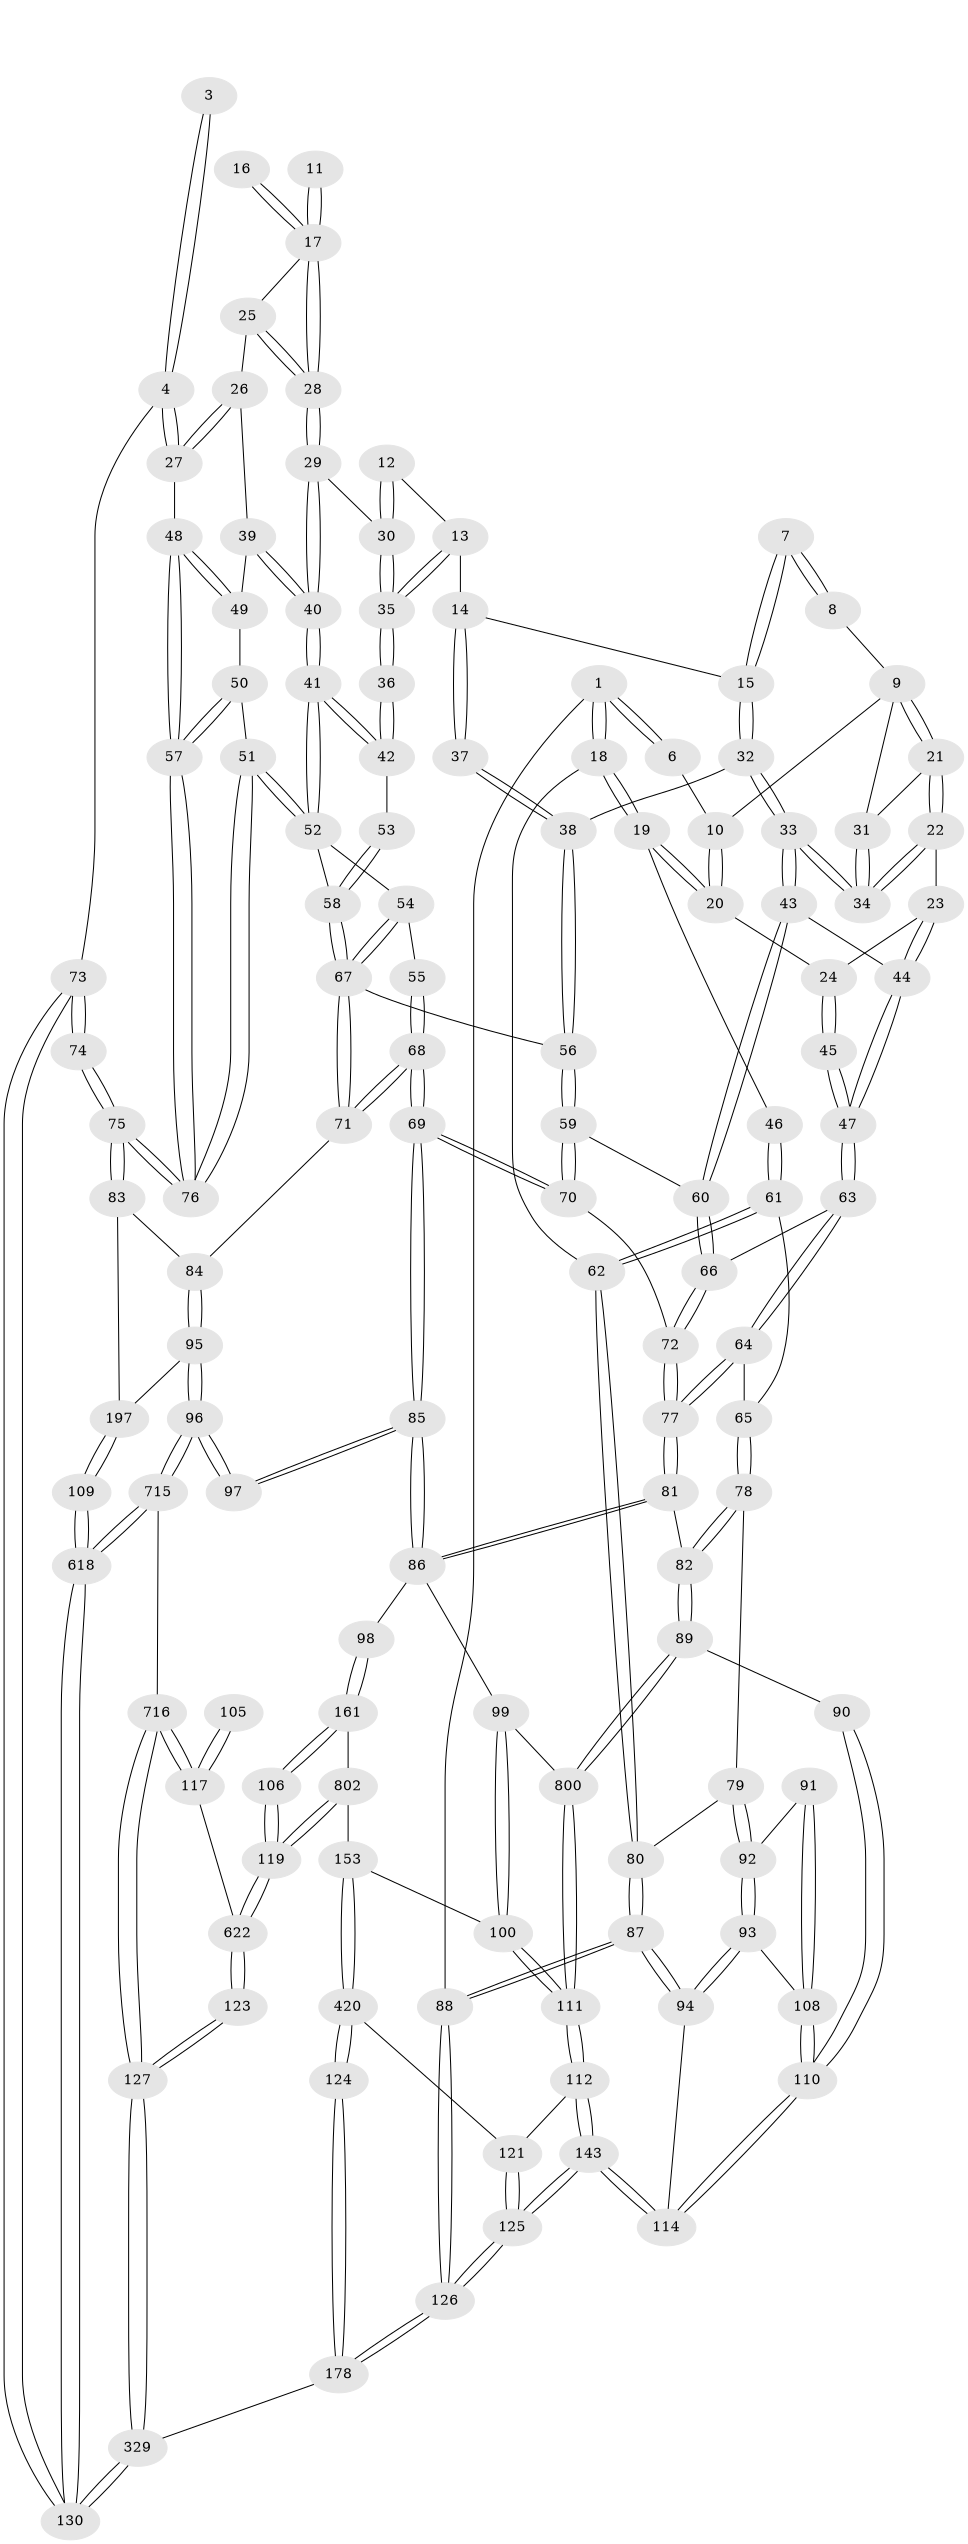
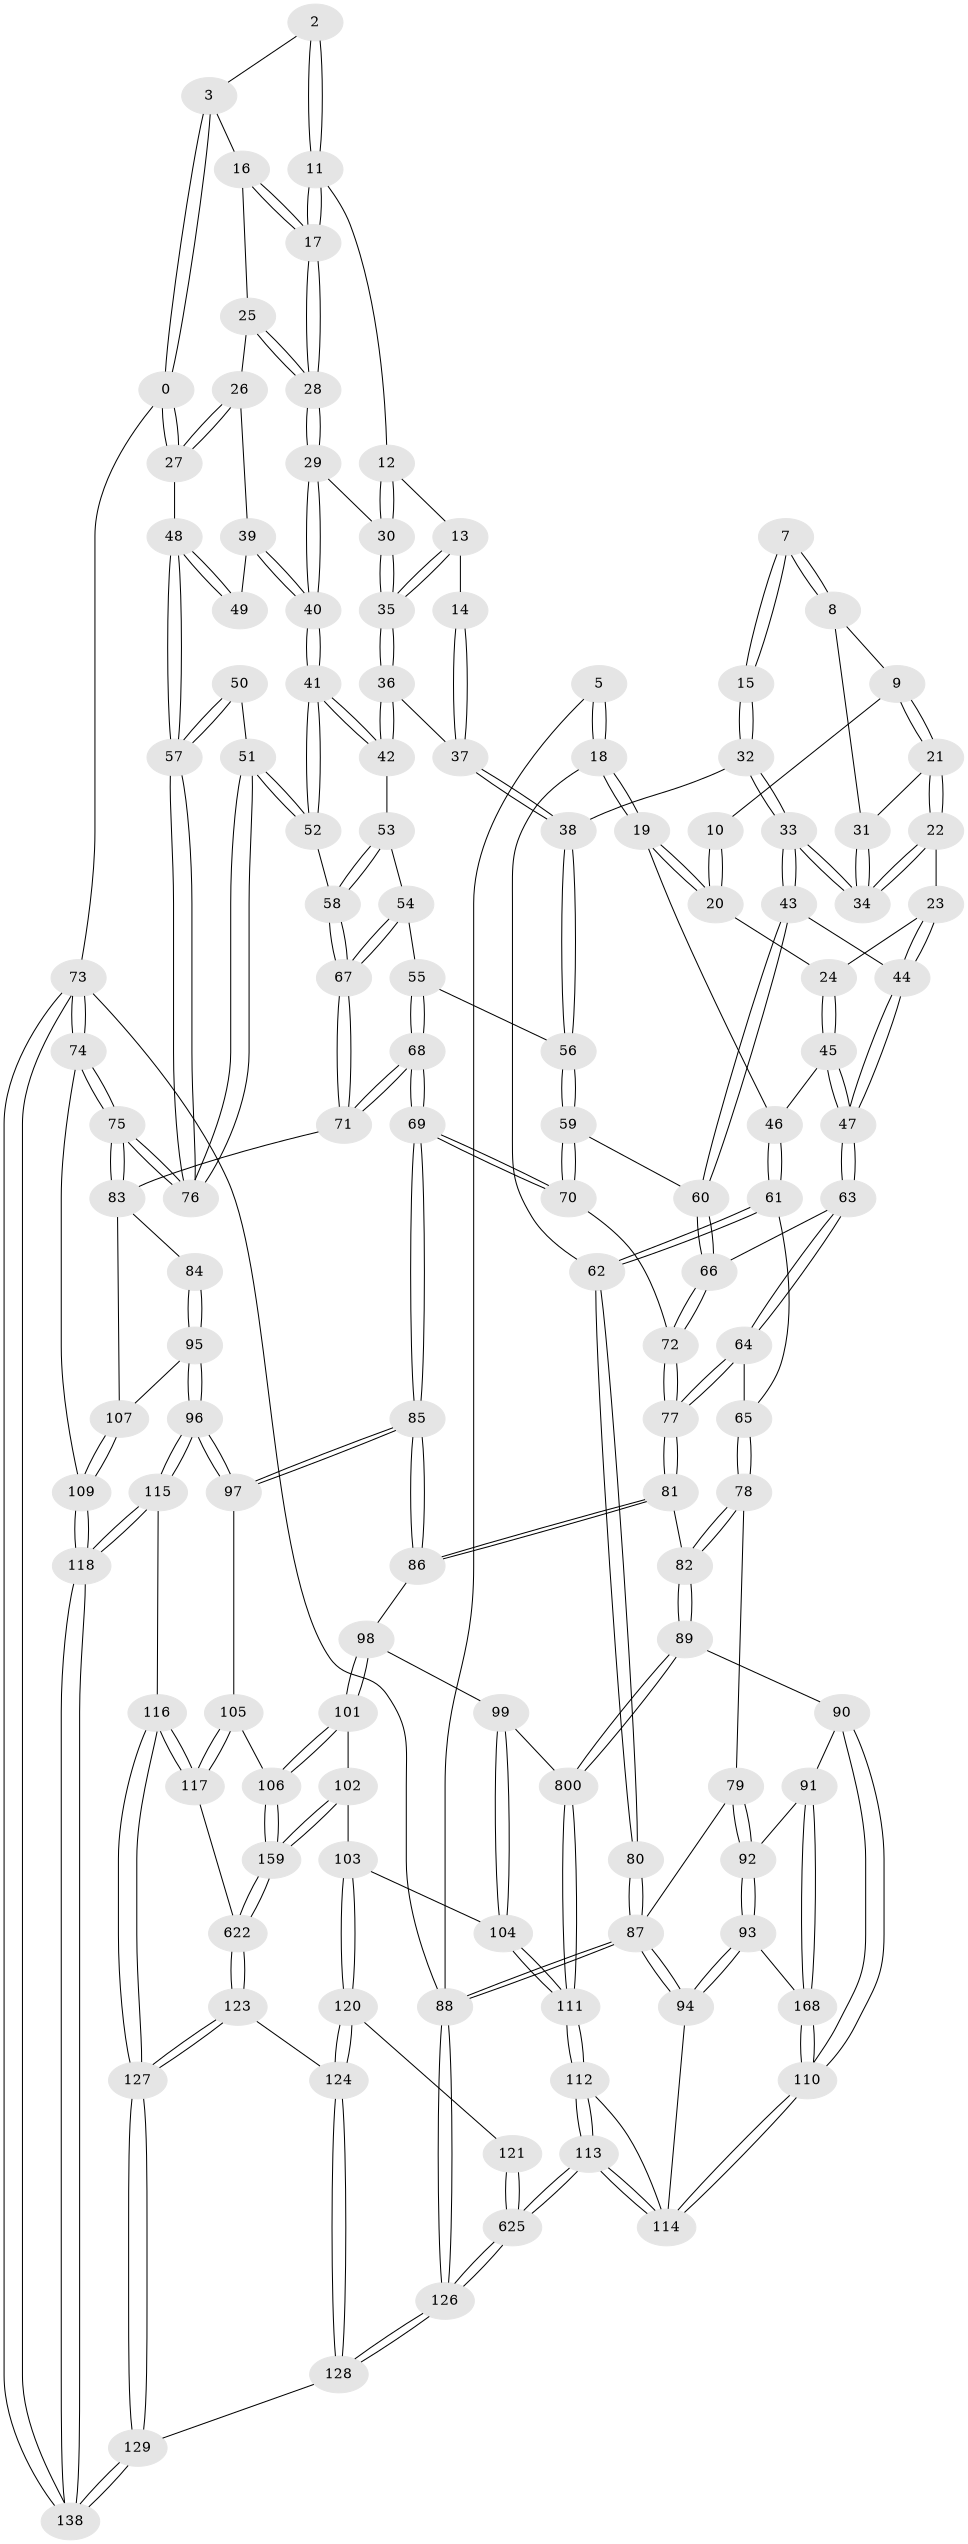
none -> (315, 22)
none -> (226, 133)
(281, 280) -> (245, 243)
none -> (373, 311)
(166, 390) -> (166, 390)
(240, 647) -> none
(603, 647) -> none
(599, 684) -> (599, 684)
none -> (424, 721)
(673, 757) -> none
(880, 757) -> (847, 716)
(350, 860) -> (397, 868)
(453, 1020) -> (493, 1015)
none -> (802, 1088)
(270, 1198) -> (228, 1156)
none -> (61, 1272)
(119, 1419) -> (119, 1419)
none -> (282, 1491)
(158, 1492) -> (158, 1492)
(82, 1566) -> (82, 1566)
none -> (234, 1603)
(459, 1639) -> (434, 1676)
(157, 1713) -> (157, 1713)
(348, 1713) -> (348, 1713)
none -> (253, 1750)
none -> (826, 1750)
(348, 1786) -> (348, 1786)
(686, 1823) -> (686, 1860)
(272, 1860) -> (272, 1860)
(348, 1860) -> (348, 1860)
(503, 1933) -> (503, 1933)
(348, 2007) -> (348, 2007)
(807, 2007) -> (807, 2007)
none -> (288, 2044)
(546, 2117) -> (635, 2149)
(589, 2154) -> (589, 2154)
(512, 2227) -> (512, 2227)
(339, 2374) -> (339, 2374)
(138, 2448) -> (138, 2448)
(70, 2521) -> (70, 2521)
